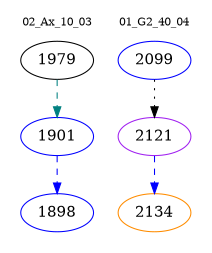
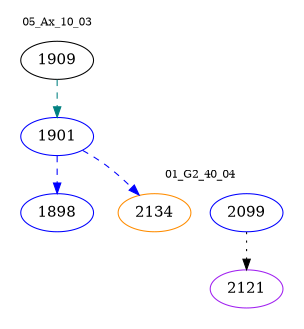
(57, 23) -> (57, 23)
(57, 60) -> (57, 60)
(155, 169) -> (117, 174)
